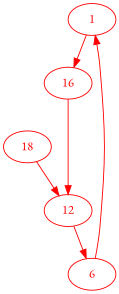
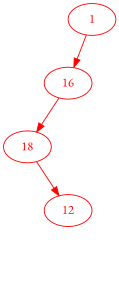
(68, 142) -> (50, 111)
(92, 274) -> none
